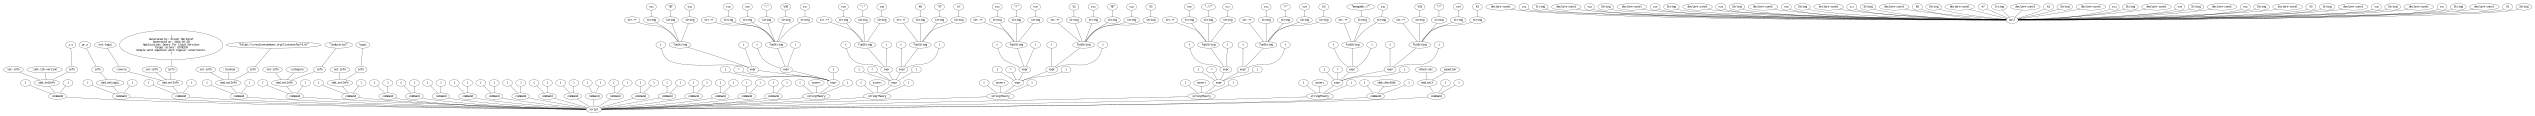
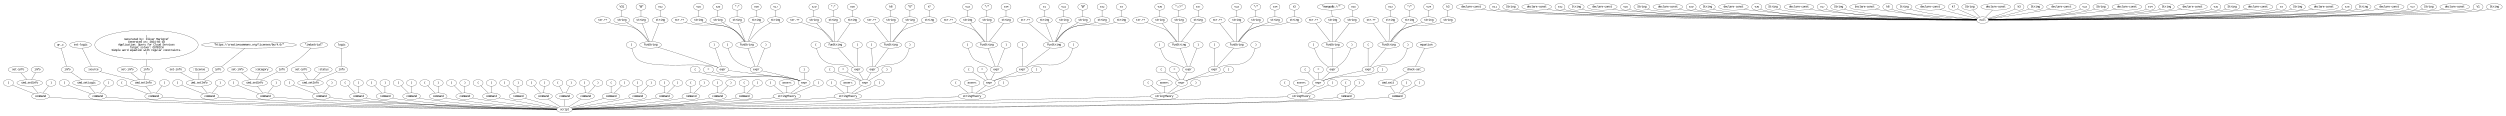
(71, 45) -> none
(45, 70) -> none
none -> (323, 70)
(1439, 76) -> (1420, 57)
(1387, 83) -> none
